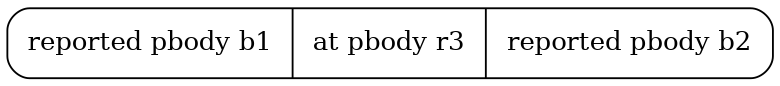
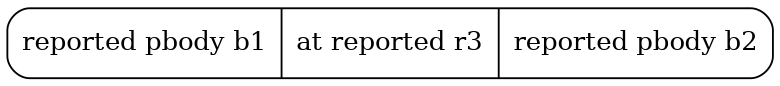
(389, 42) -> (390, 42)
